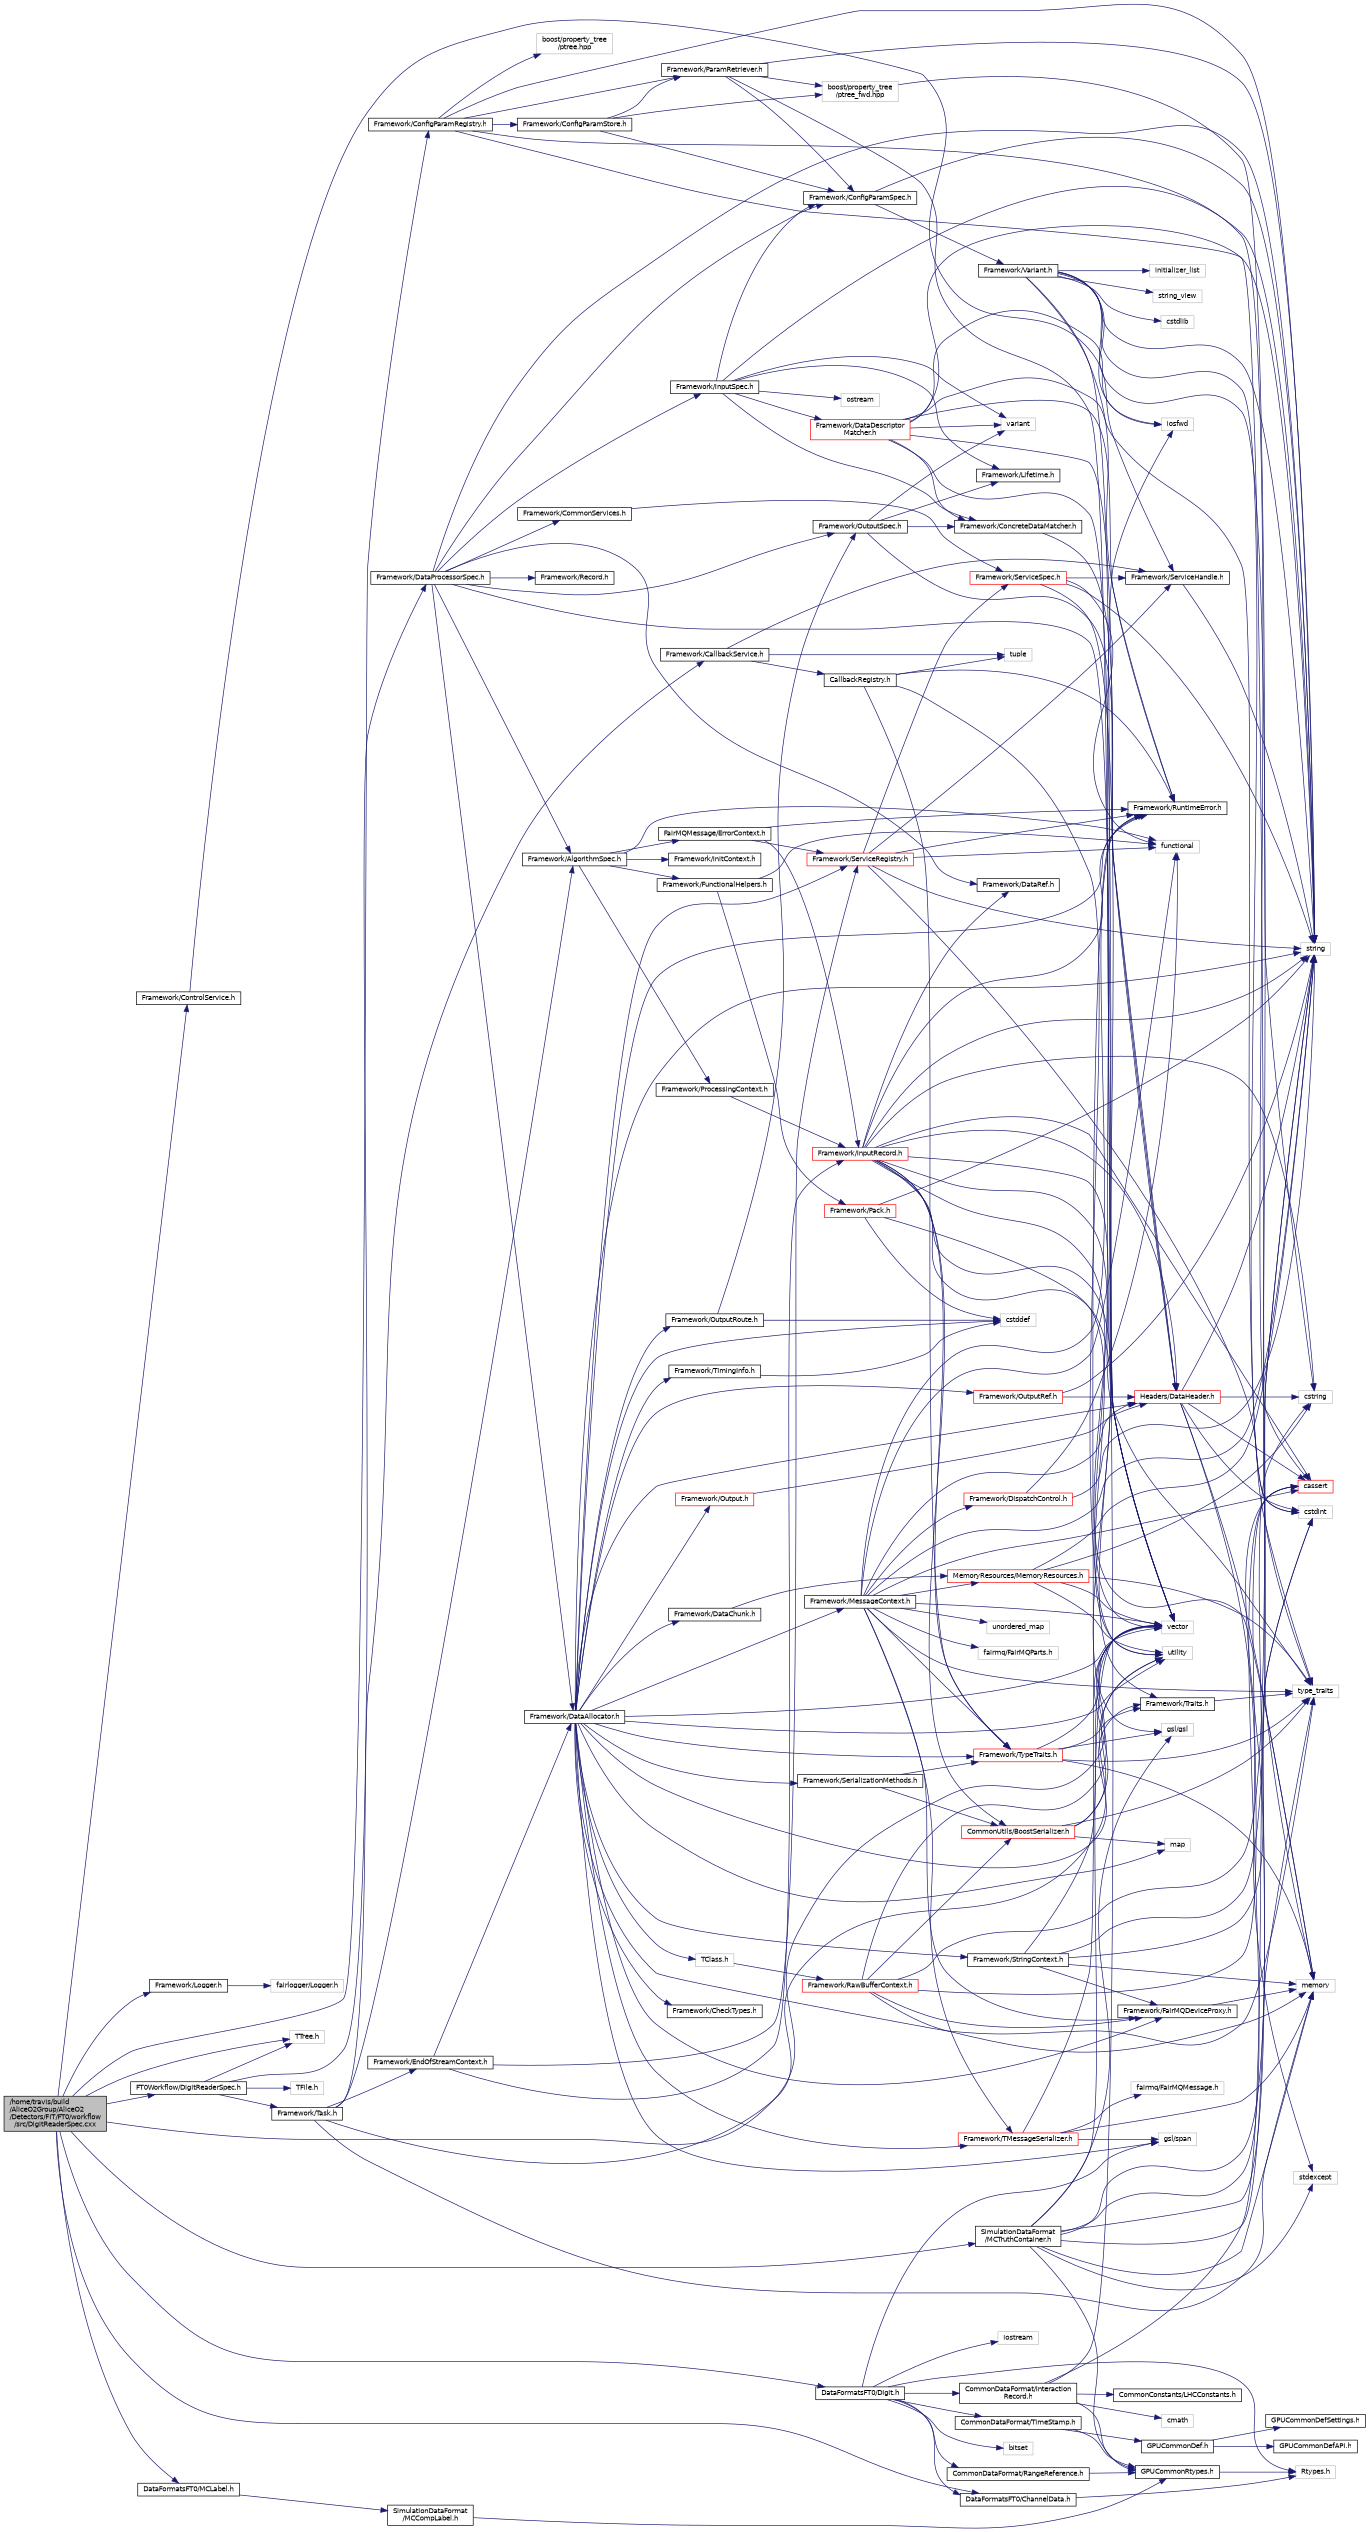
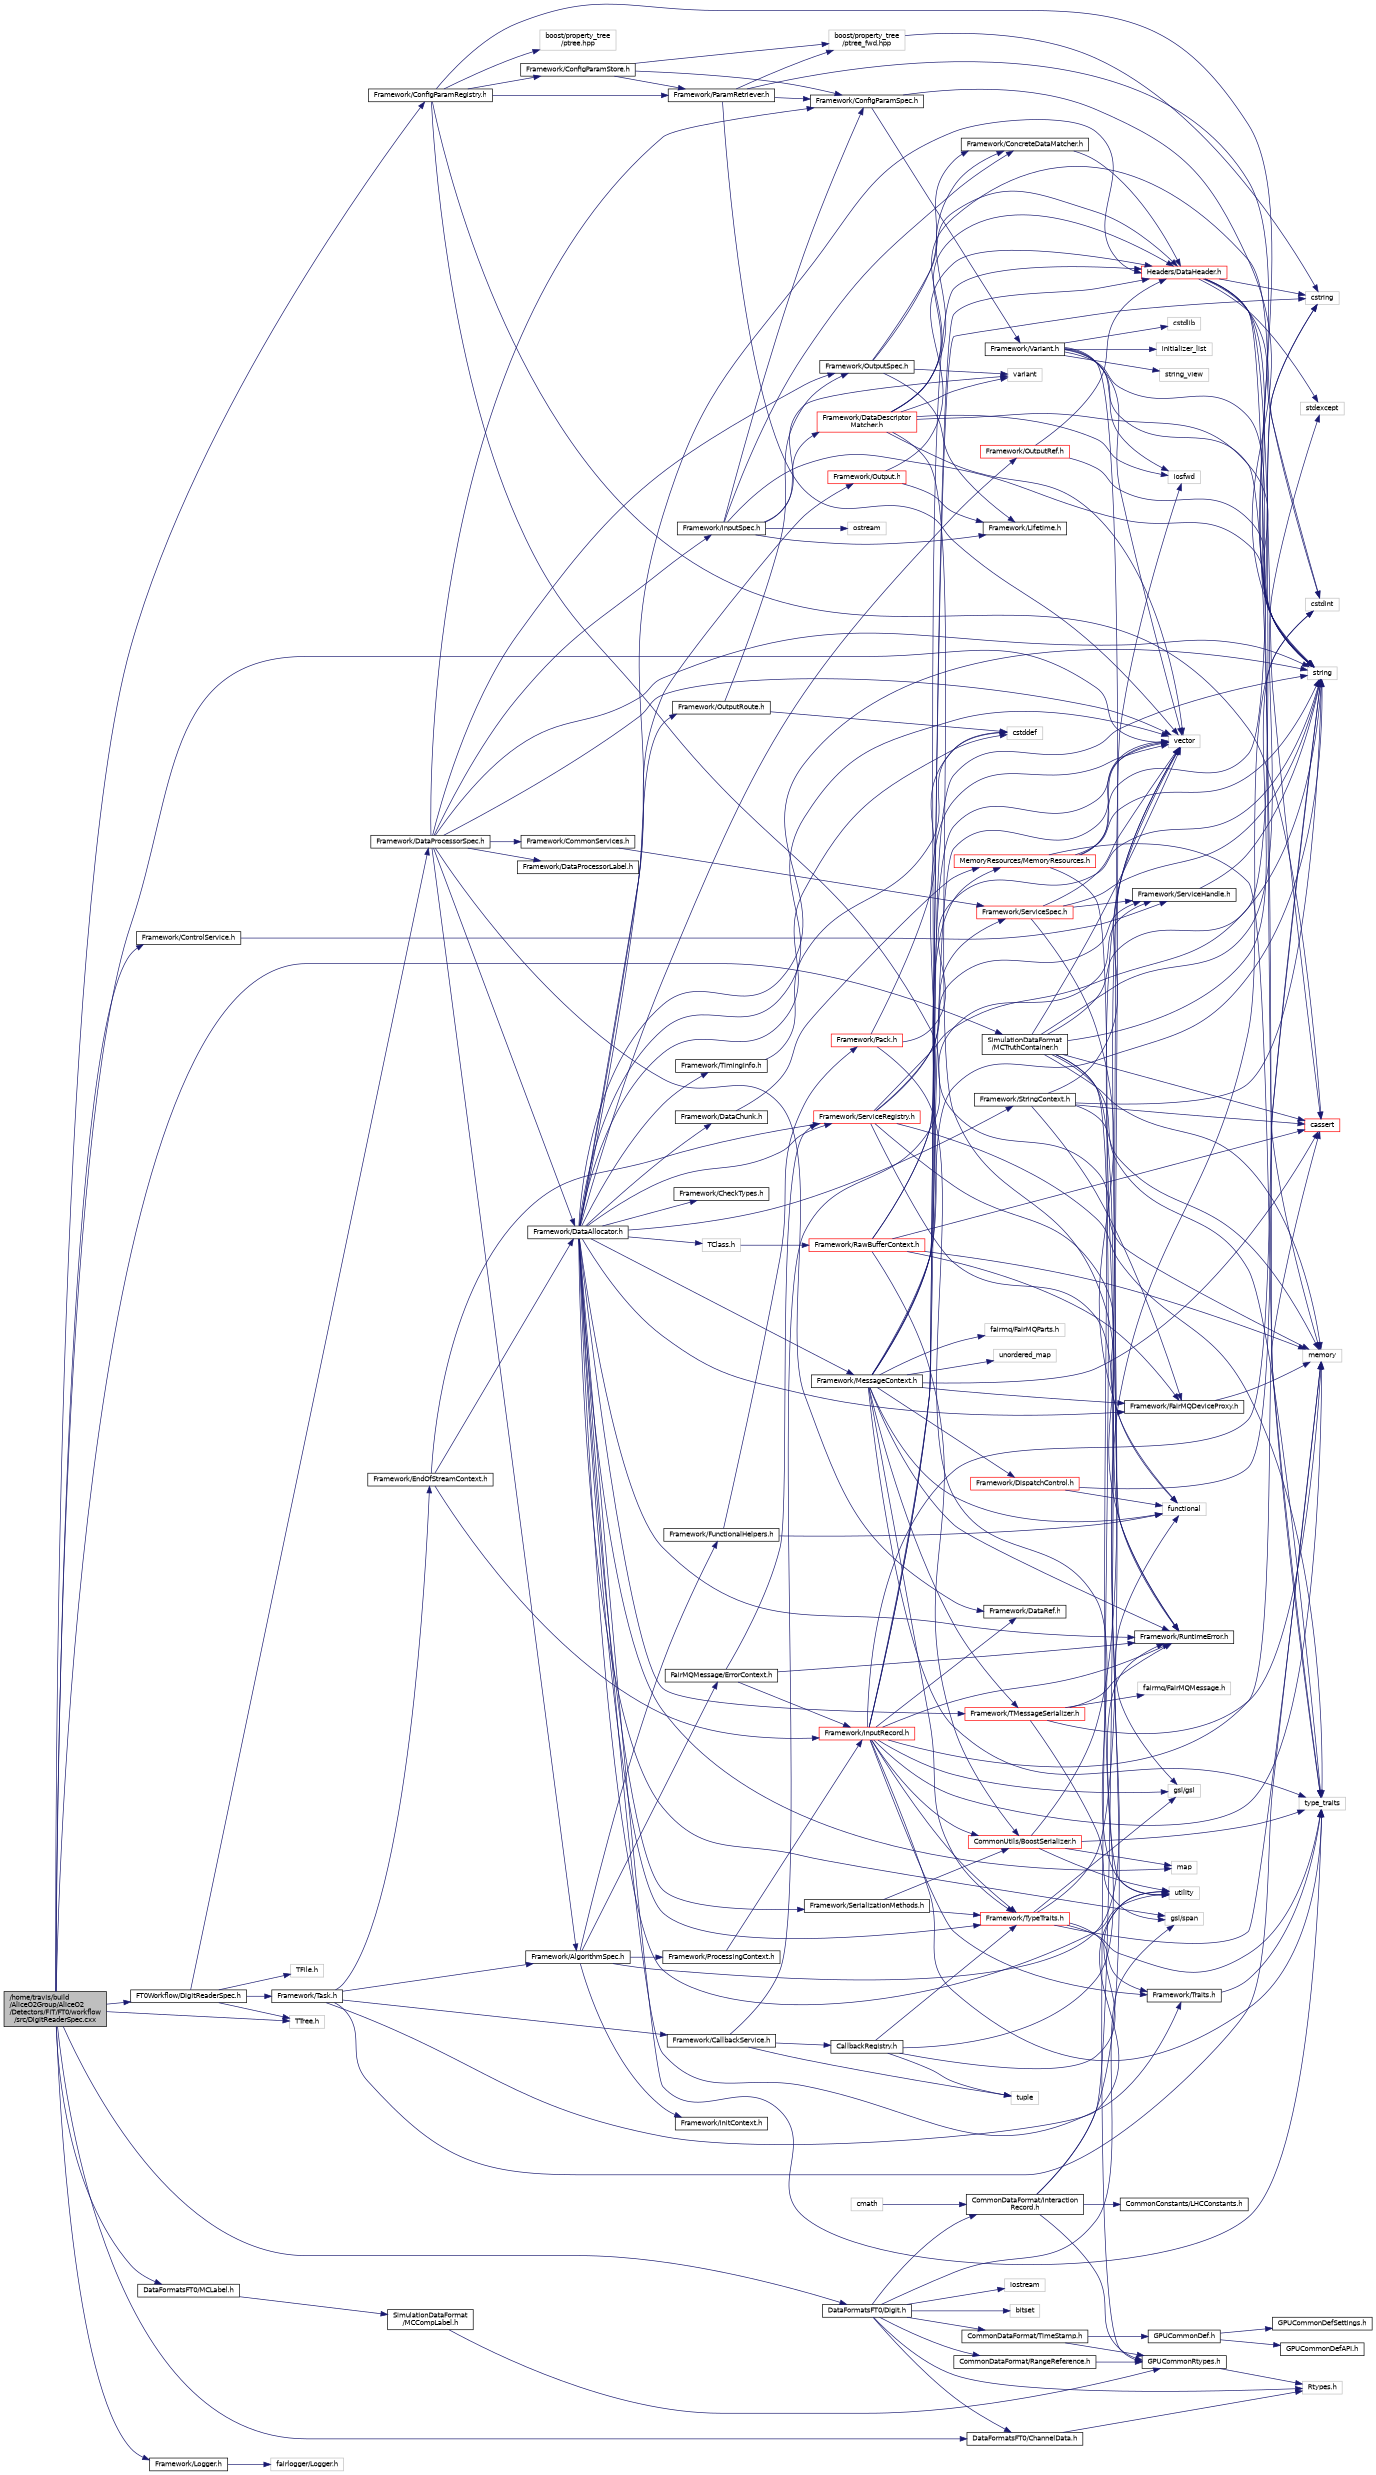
none -> (947, 508)
(575, 578) -> (578, 867)
(1255, 831) -> none
(1116, 2410) -> (921, 2204)
